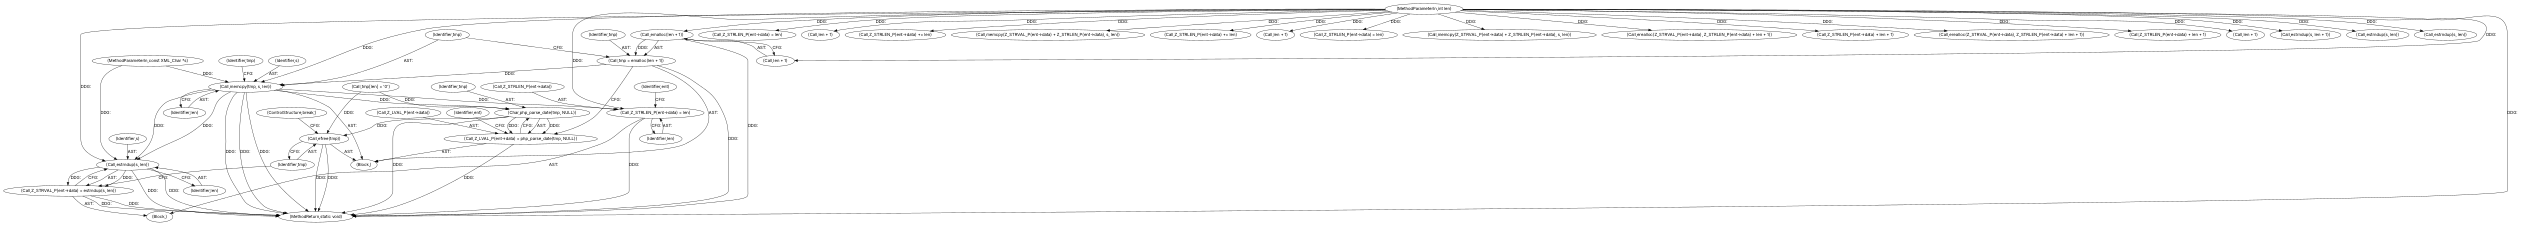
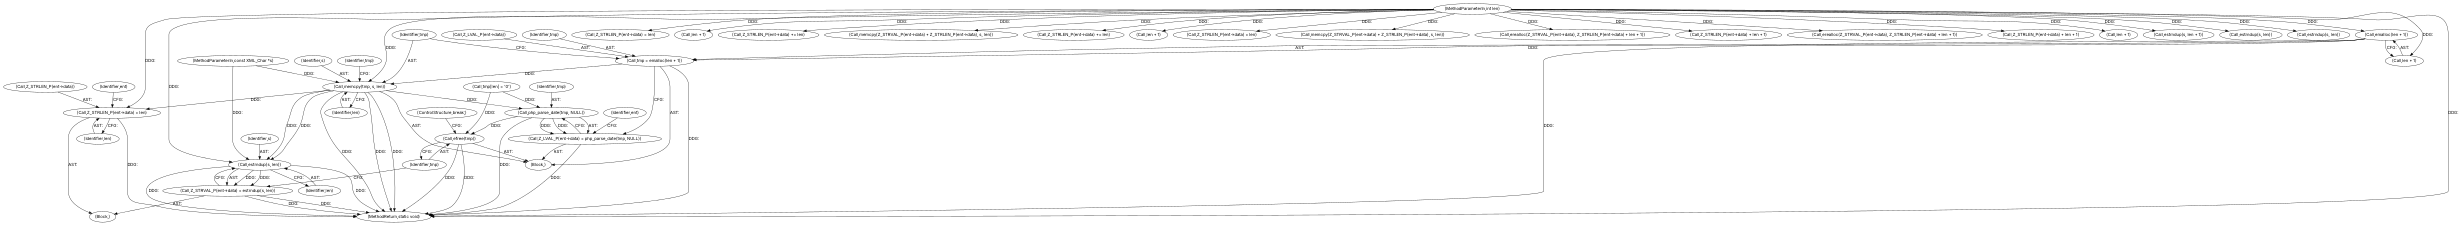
(542, 113) -> (551, 113)
(459, 125) -> (565, 48)
